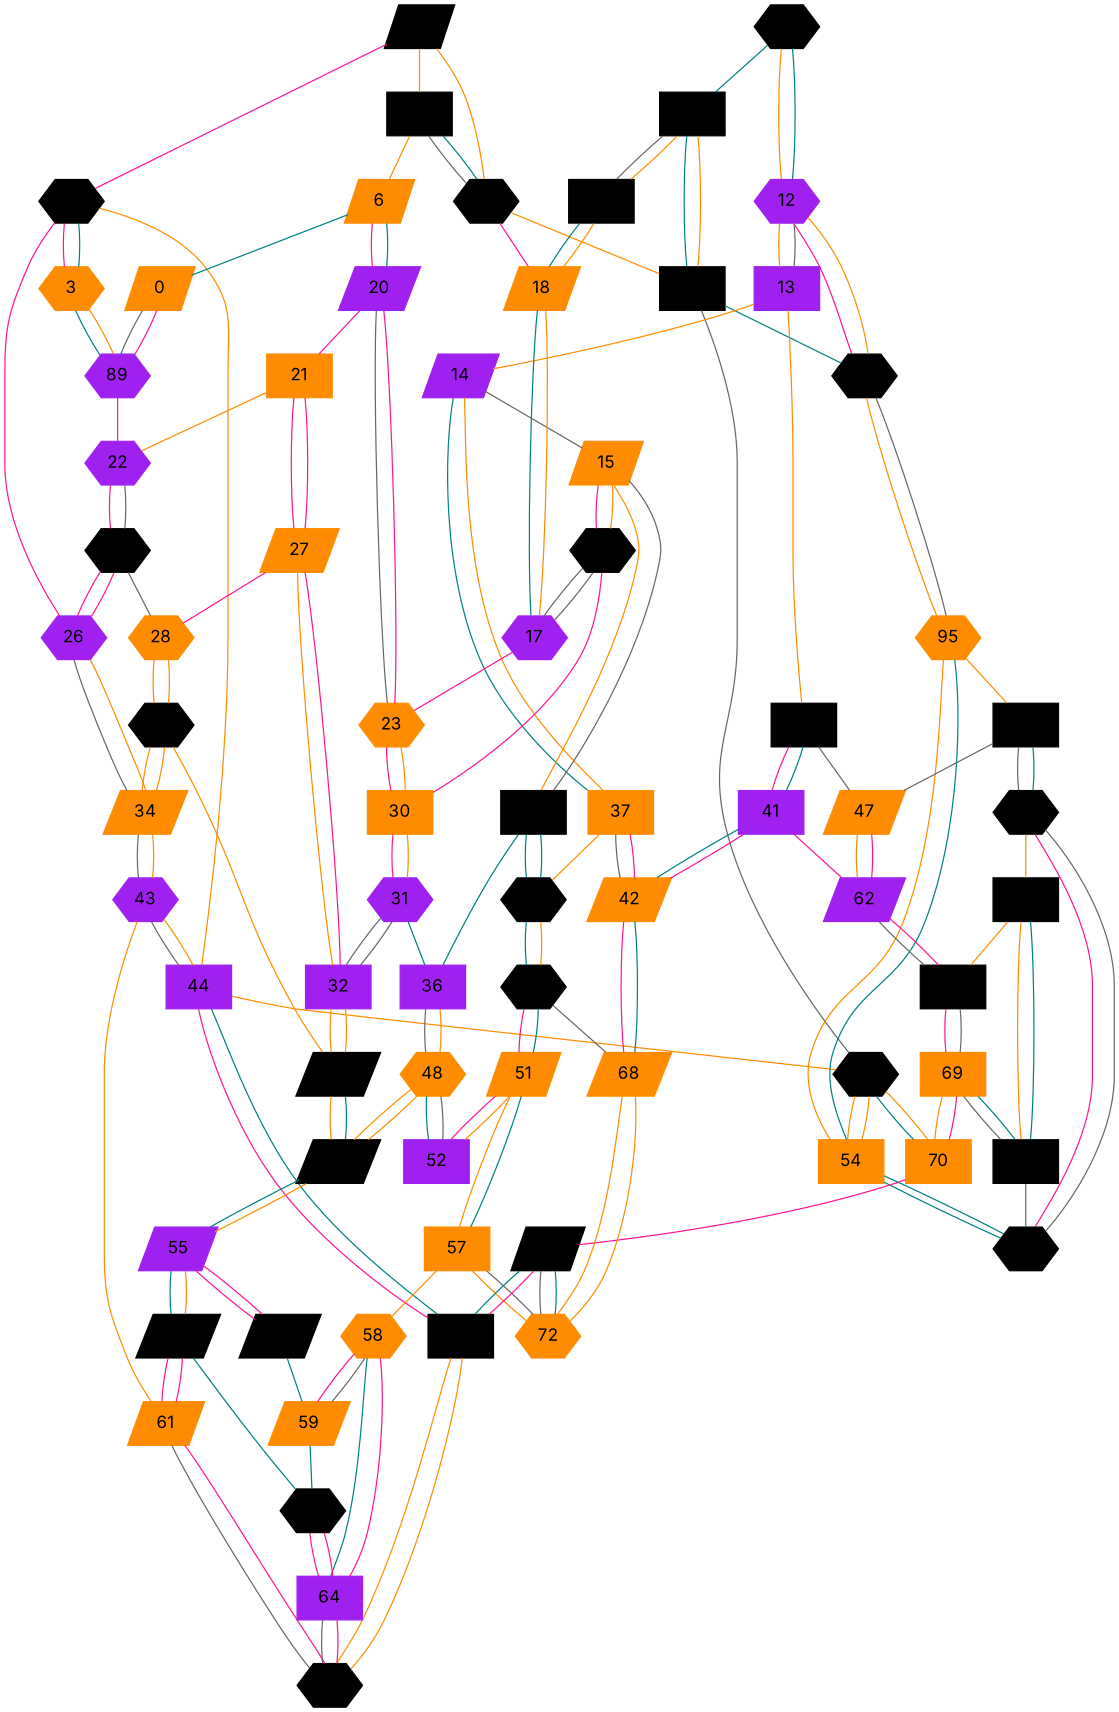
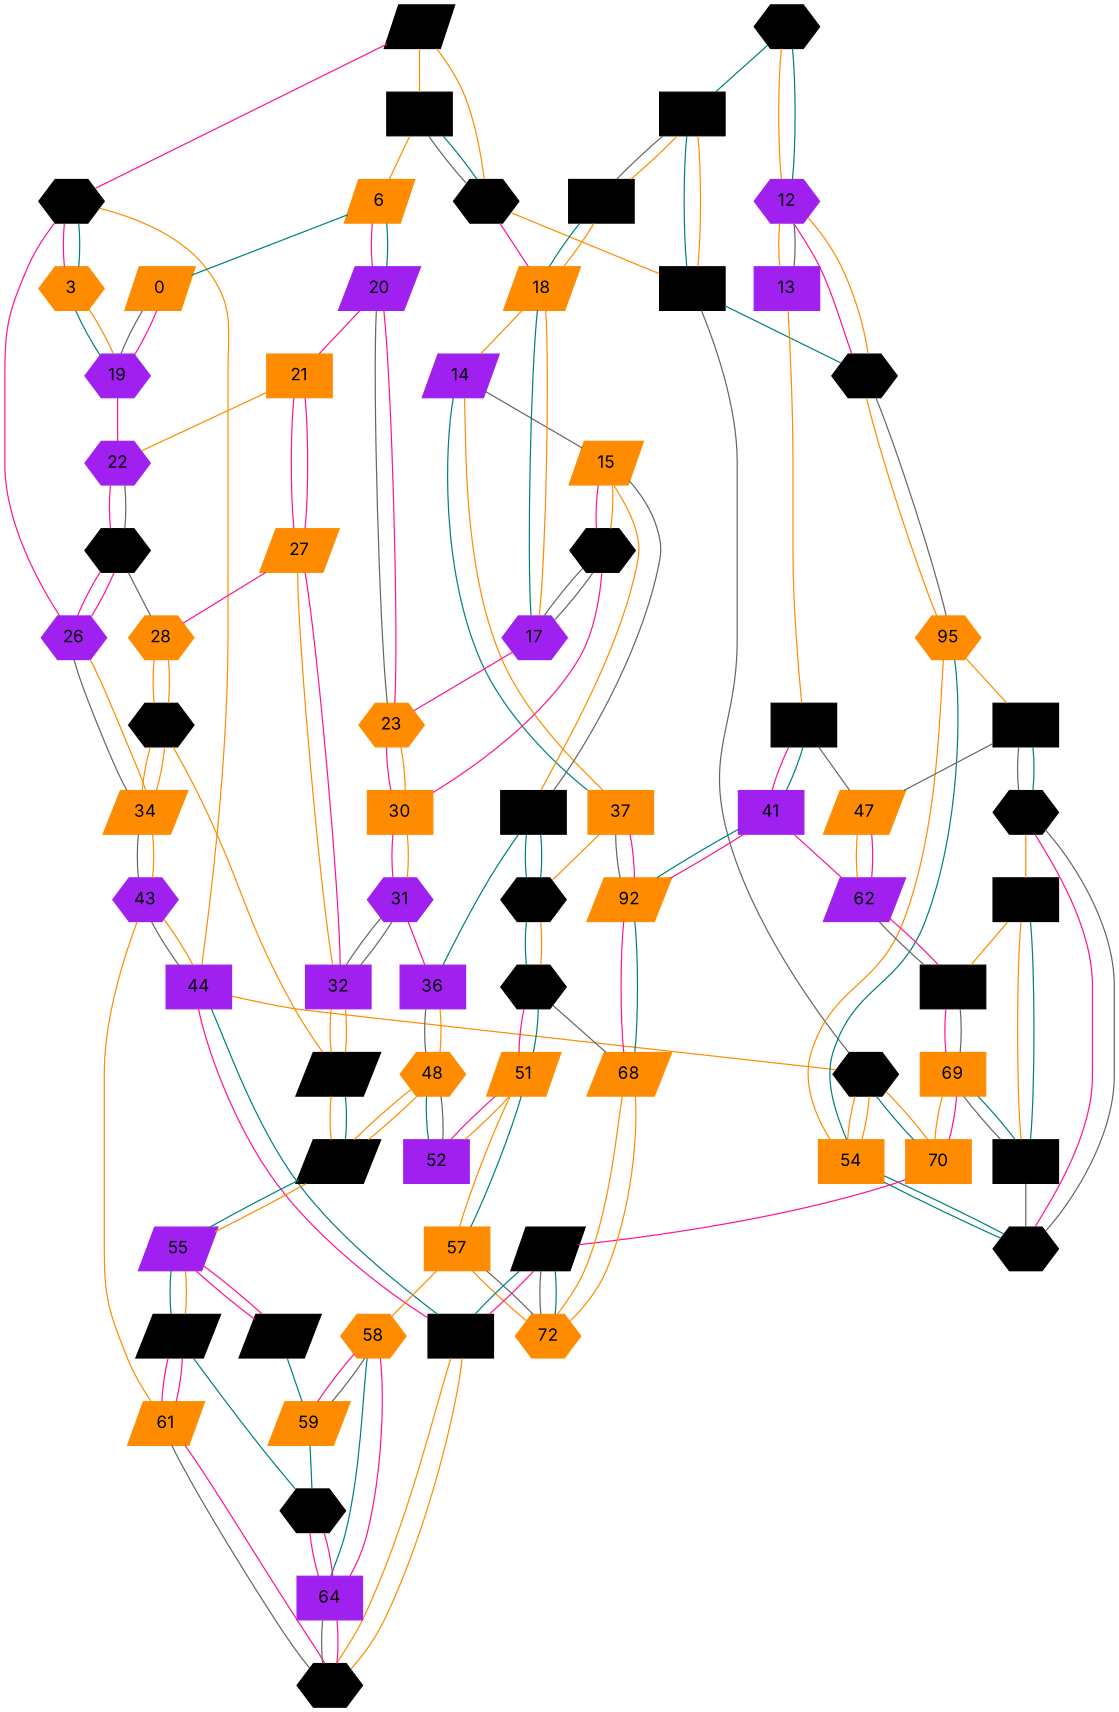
(624, 341) -> (501, 332)
(118, 376) -> (118, 376)
(629, 900) -> (629, 900)
(417, 943) -> (417, 943)
